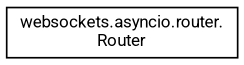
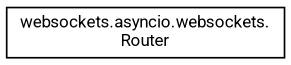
(122, 33) -> (146, 33)
